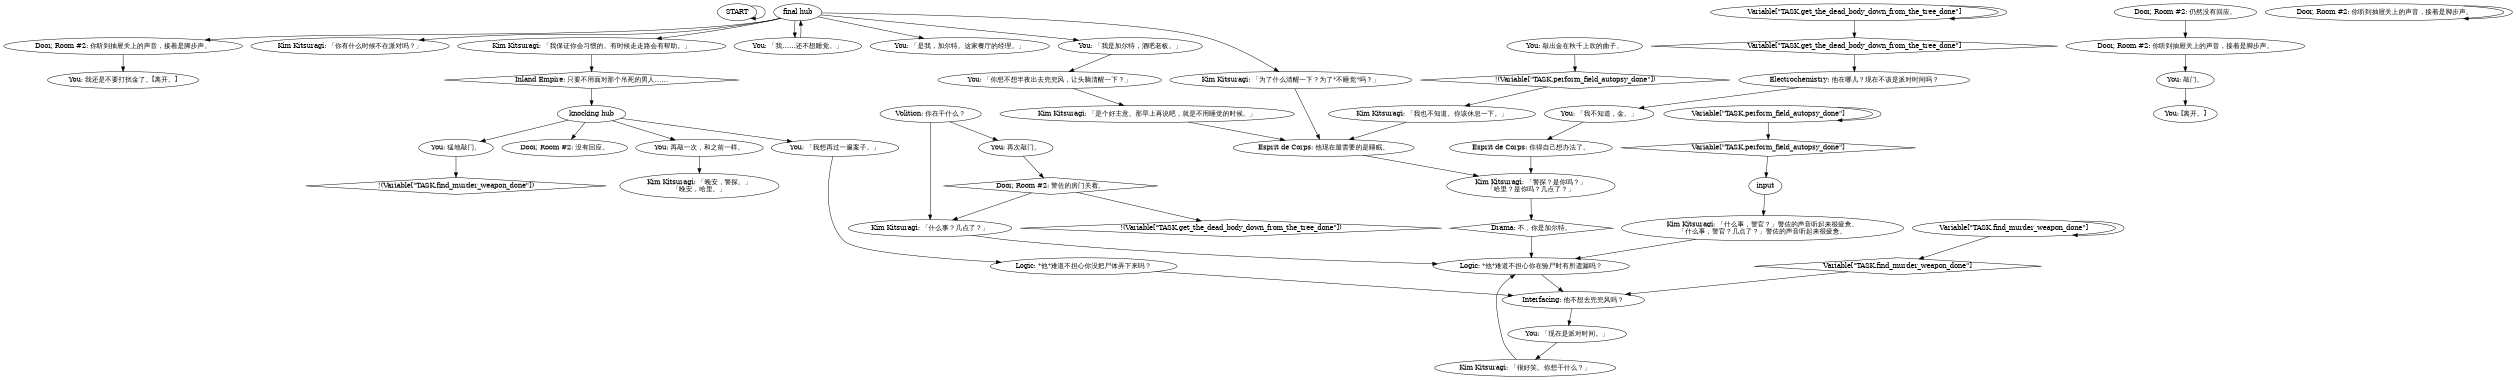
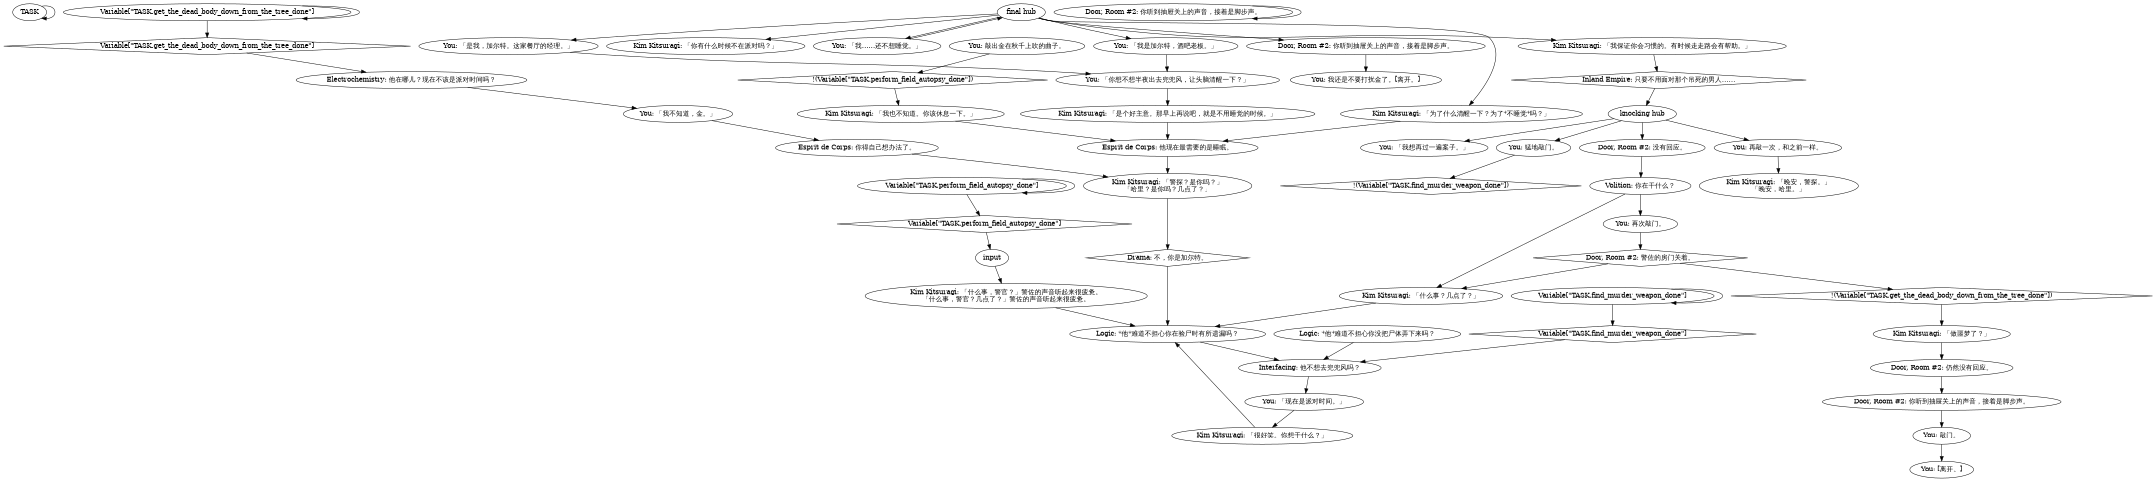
(737, 12) -> (30, 12)
none -> (828, 64)
none -> (1641, 165)
(875, 250) -> none
none -> (1942, 334)
